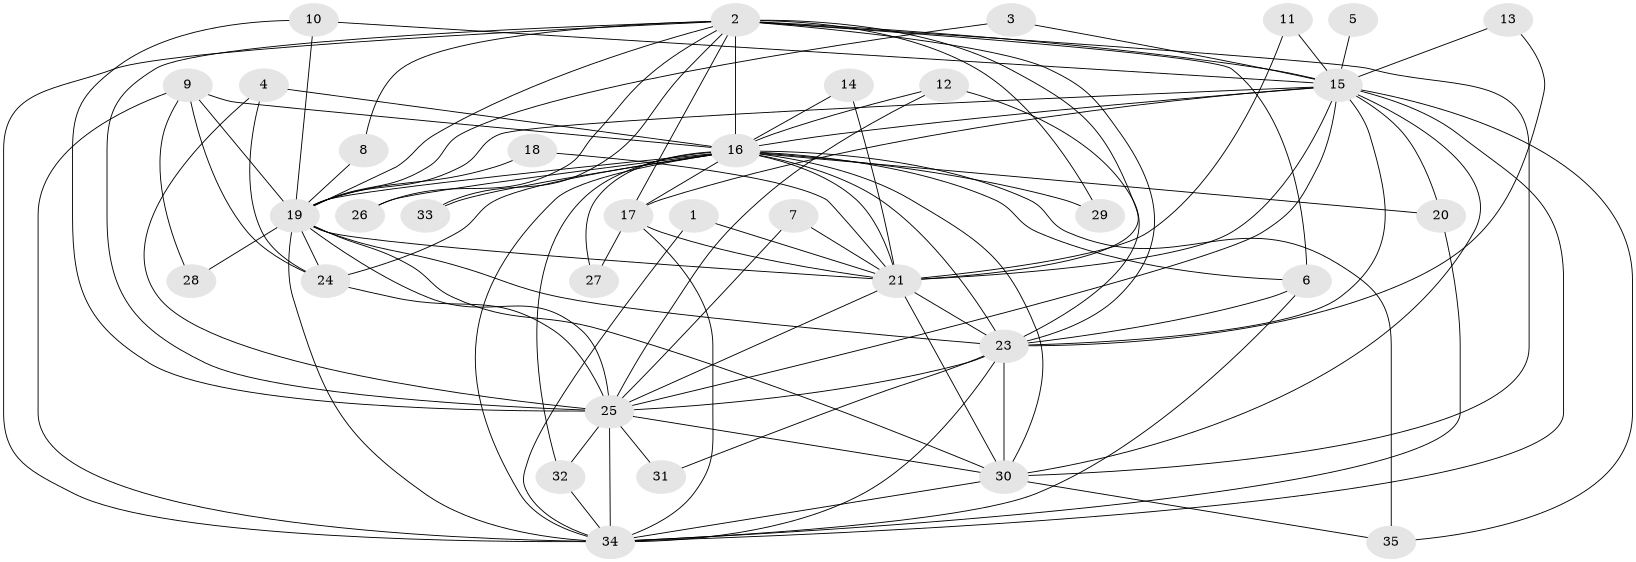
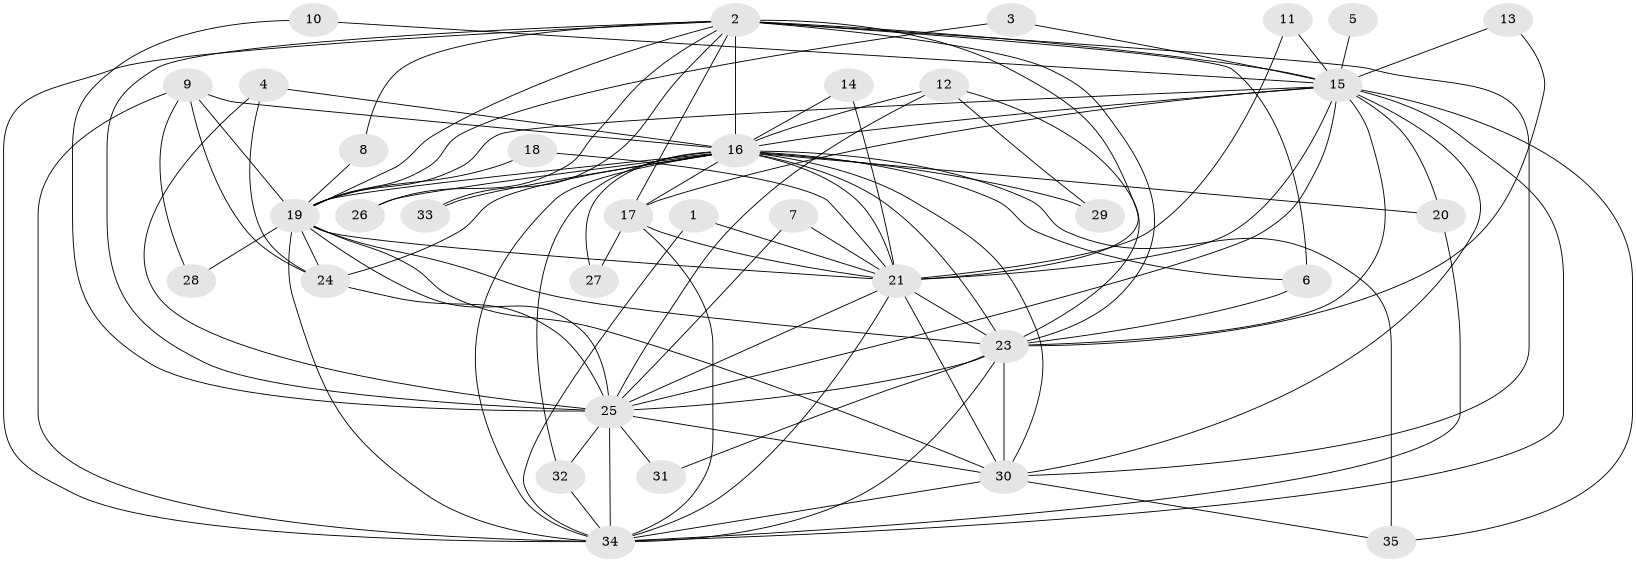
(947, 54) -> (1021, 152)
(304, 118) -> none
(999, 504) -> (789, 435)
